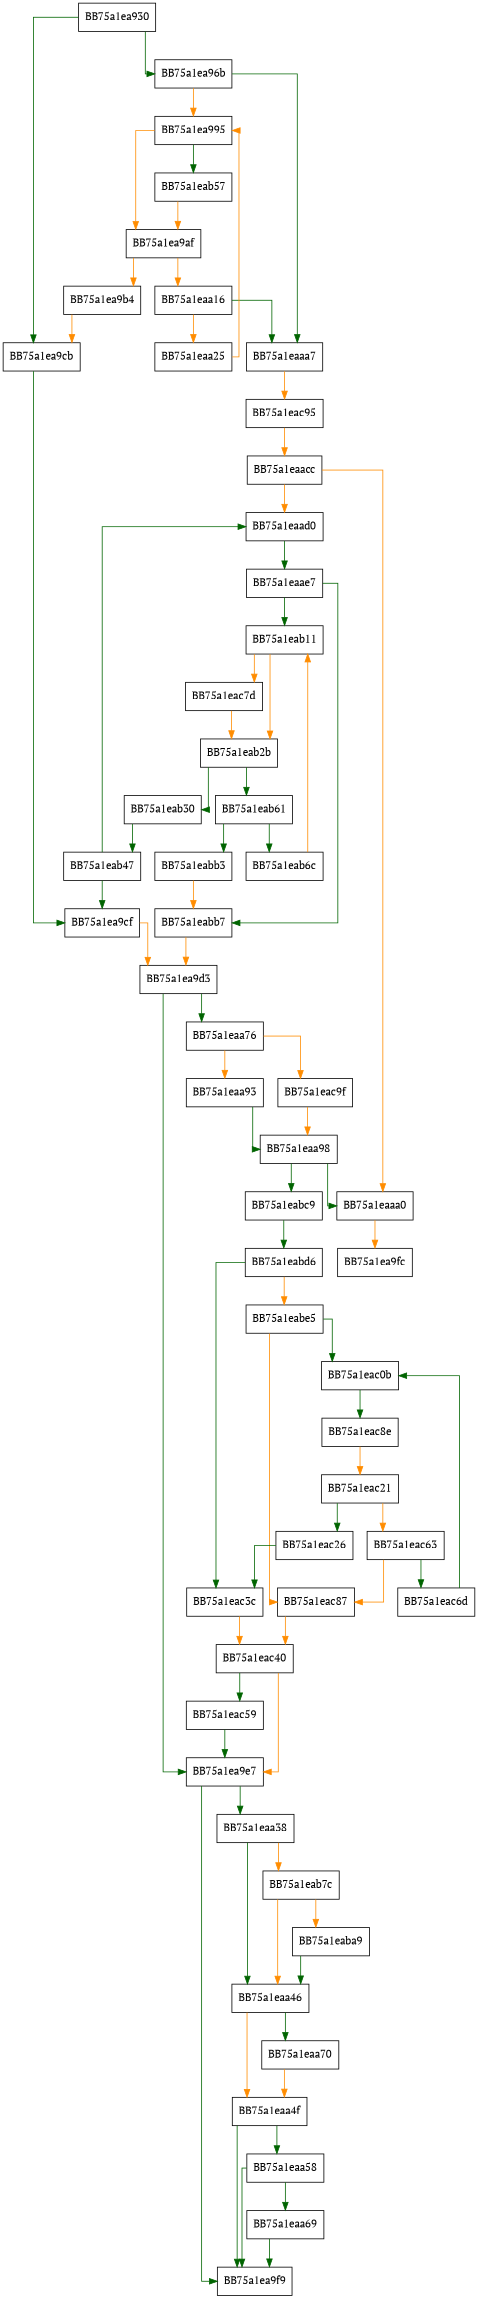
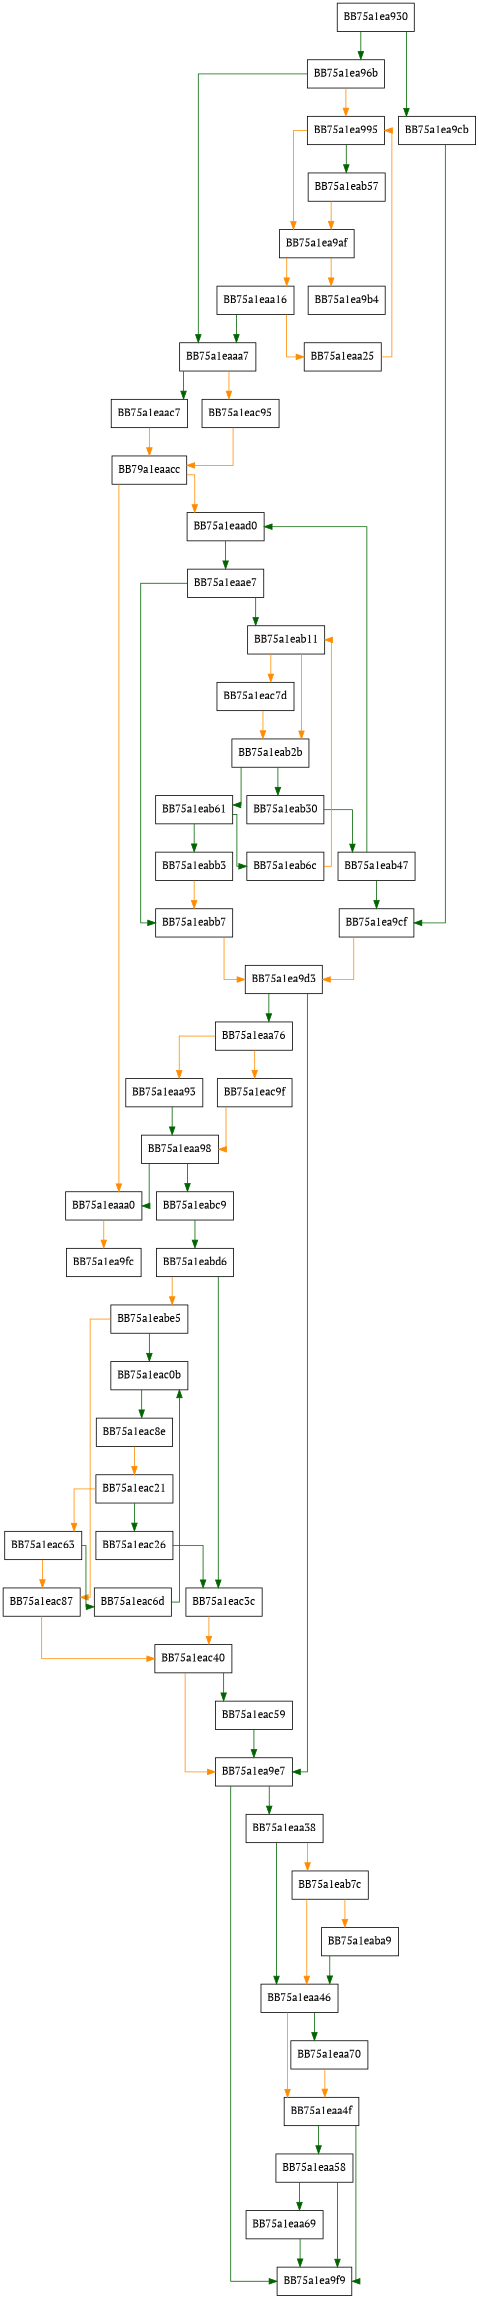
(72, 325) -> none
none -> (149, 413)
(285, 470) -> (149, 470)
